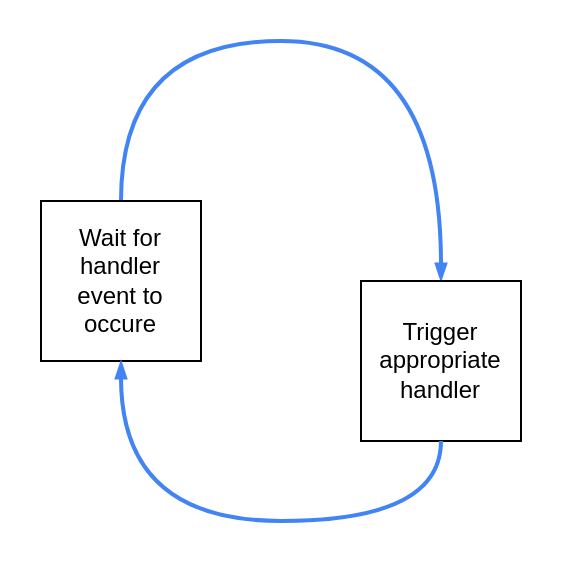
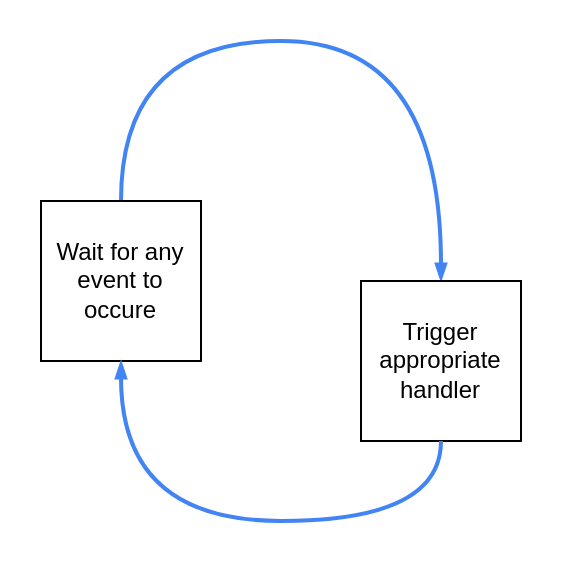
(121, 281) -> (121, 281)
